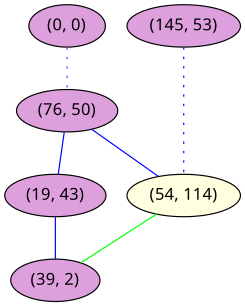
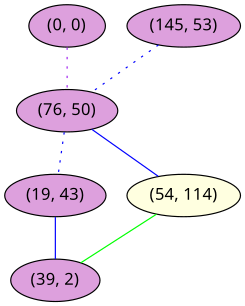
(184, 111) -> (125, 68)
(61, 153) -> (61, 153)
